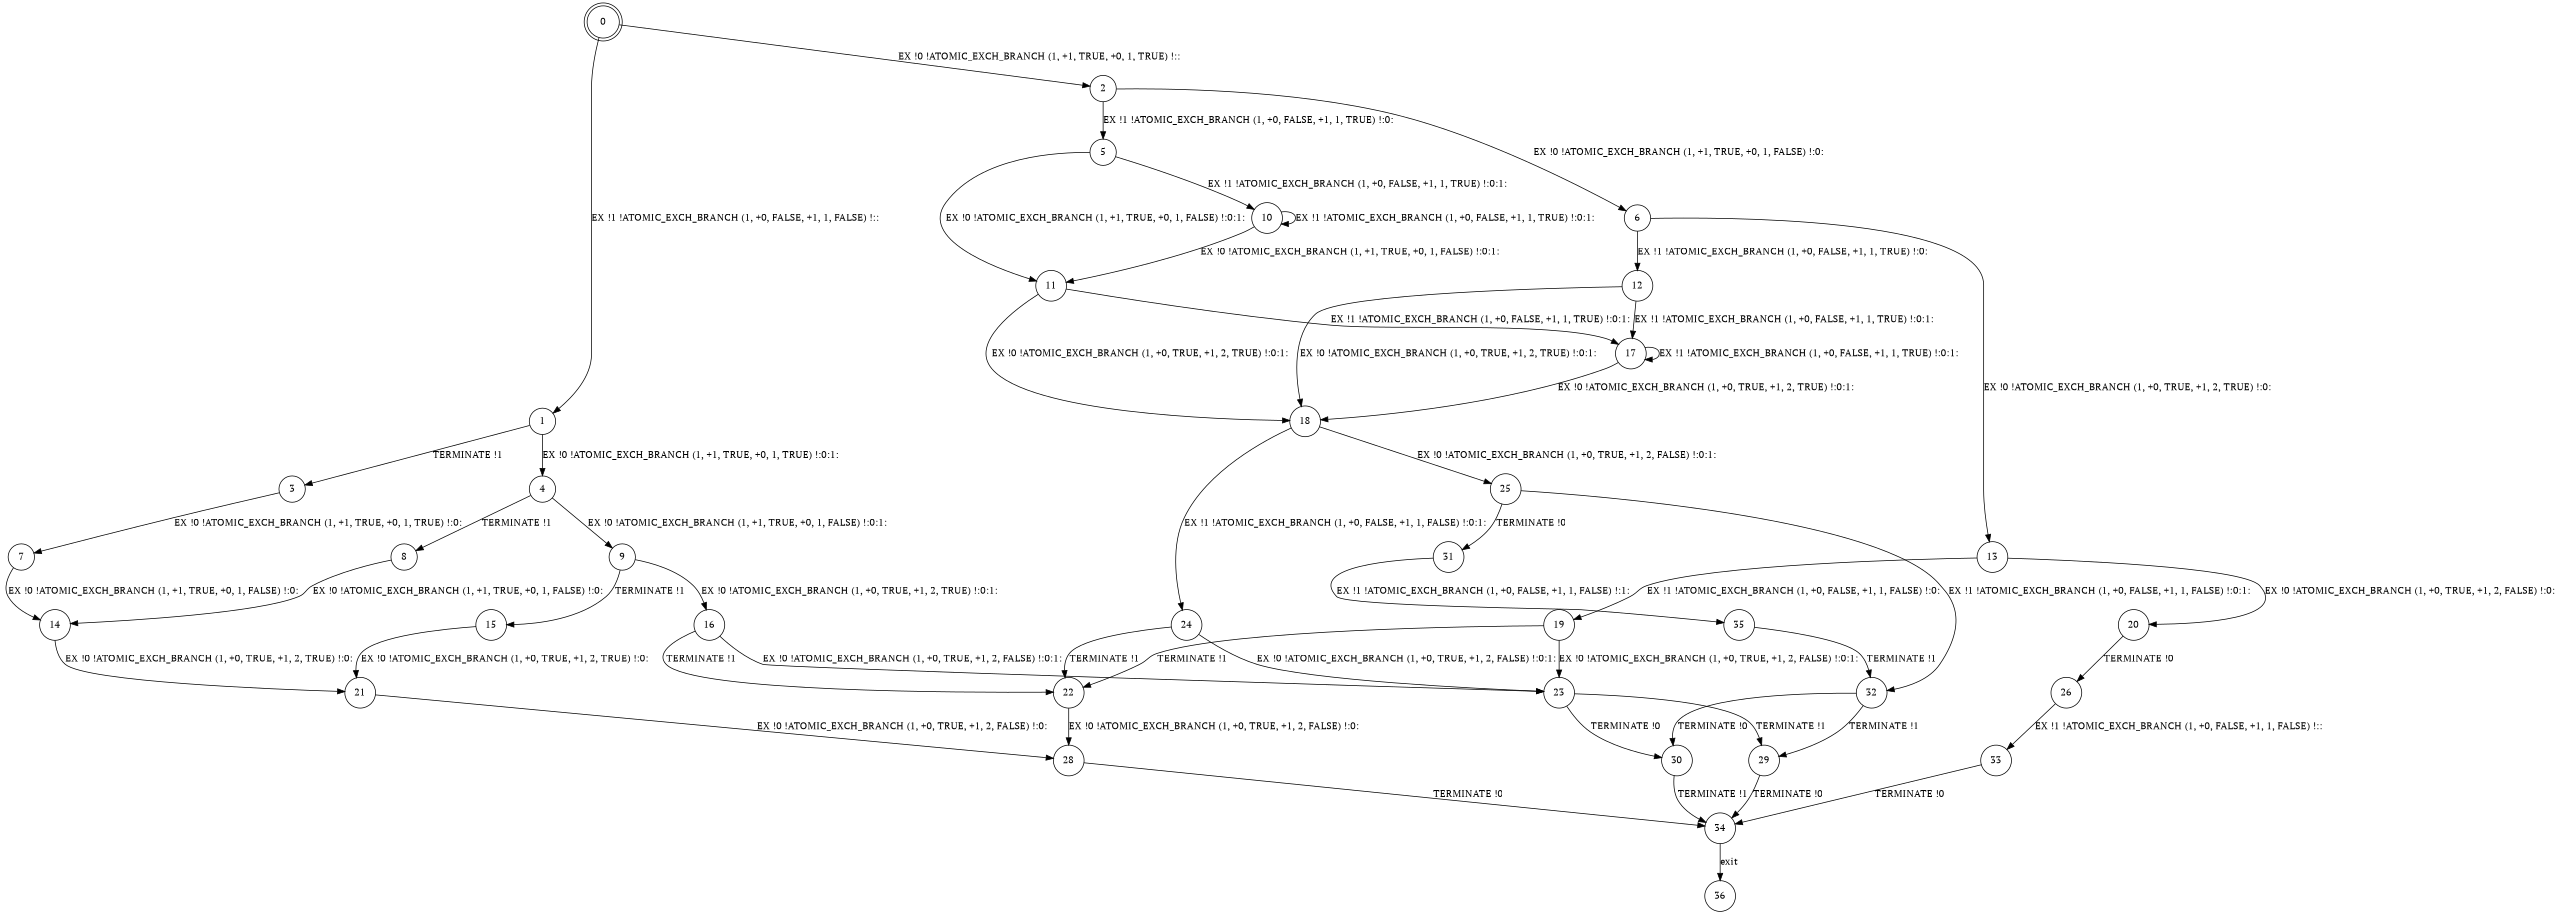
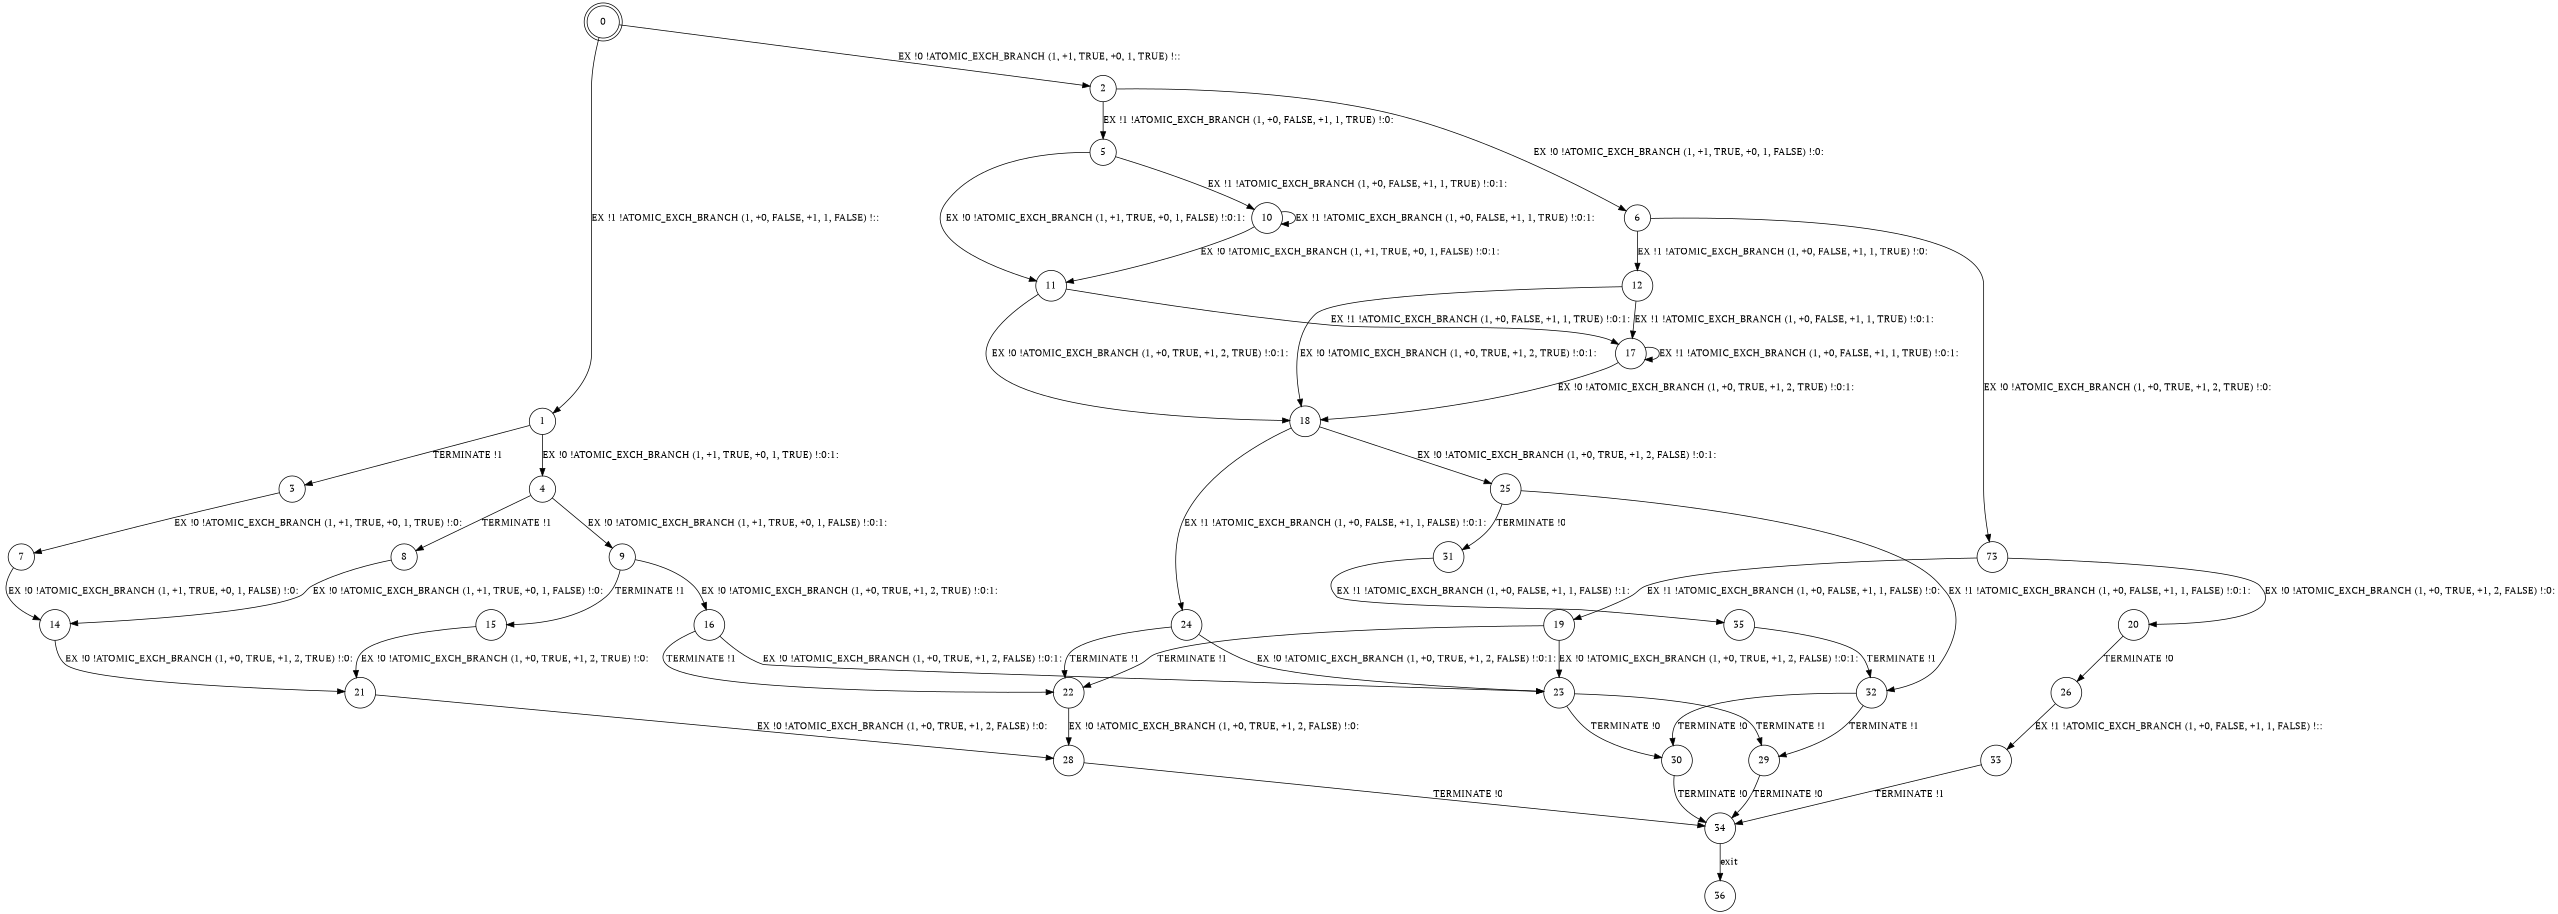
(1992, 557) -> (1992, 557)
(1713, 794) -> (1713, 794)
(1910, 794) -> (1910, 794)
